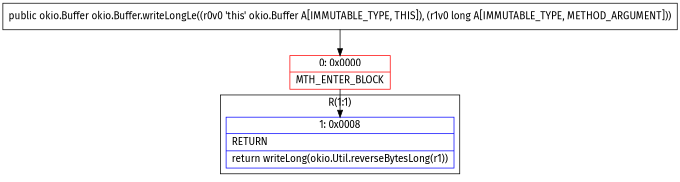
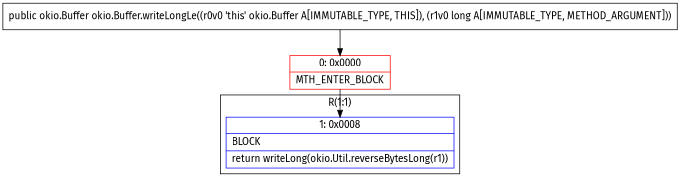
(250, 142) -> (246, 142)
